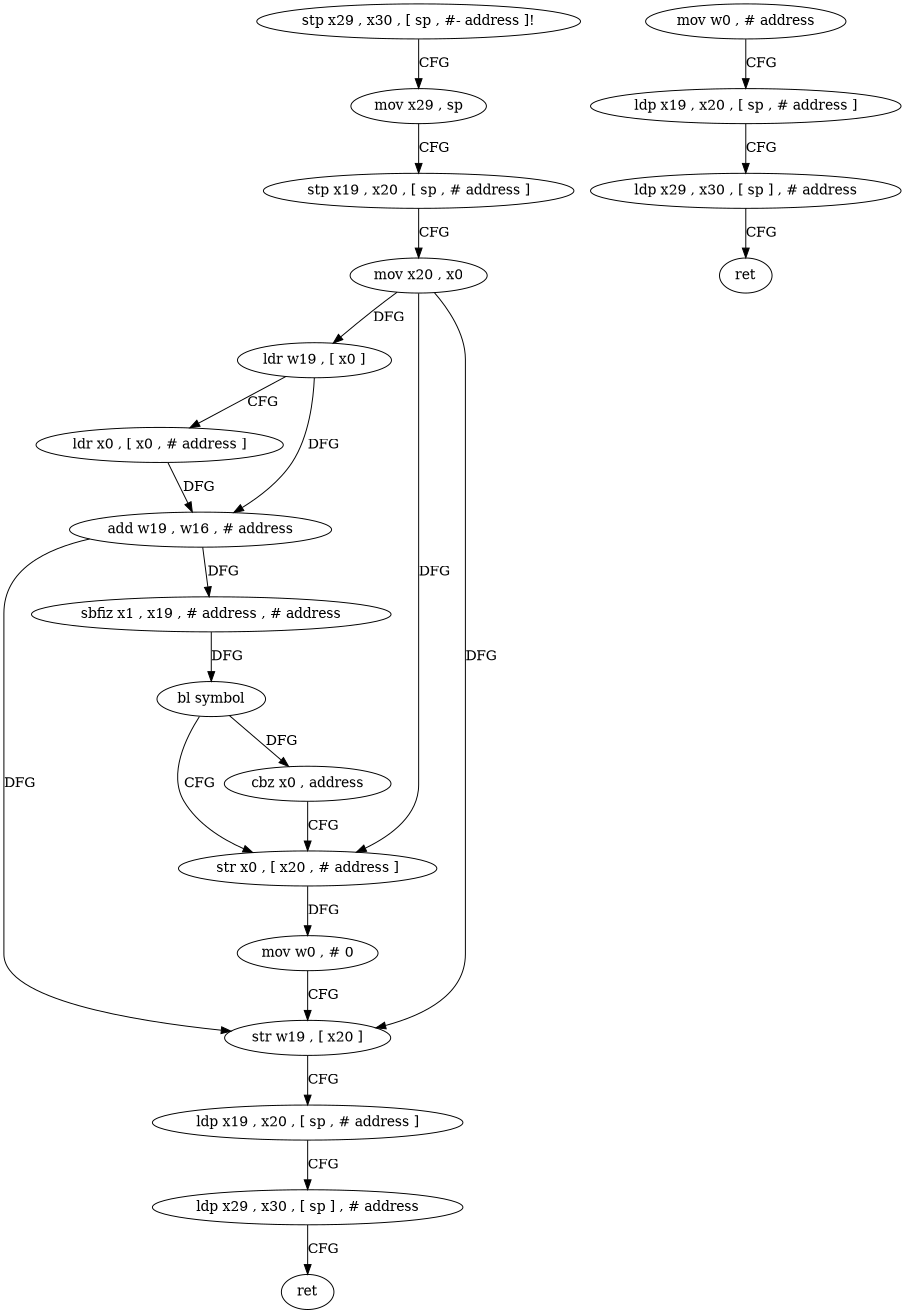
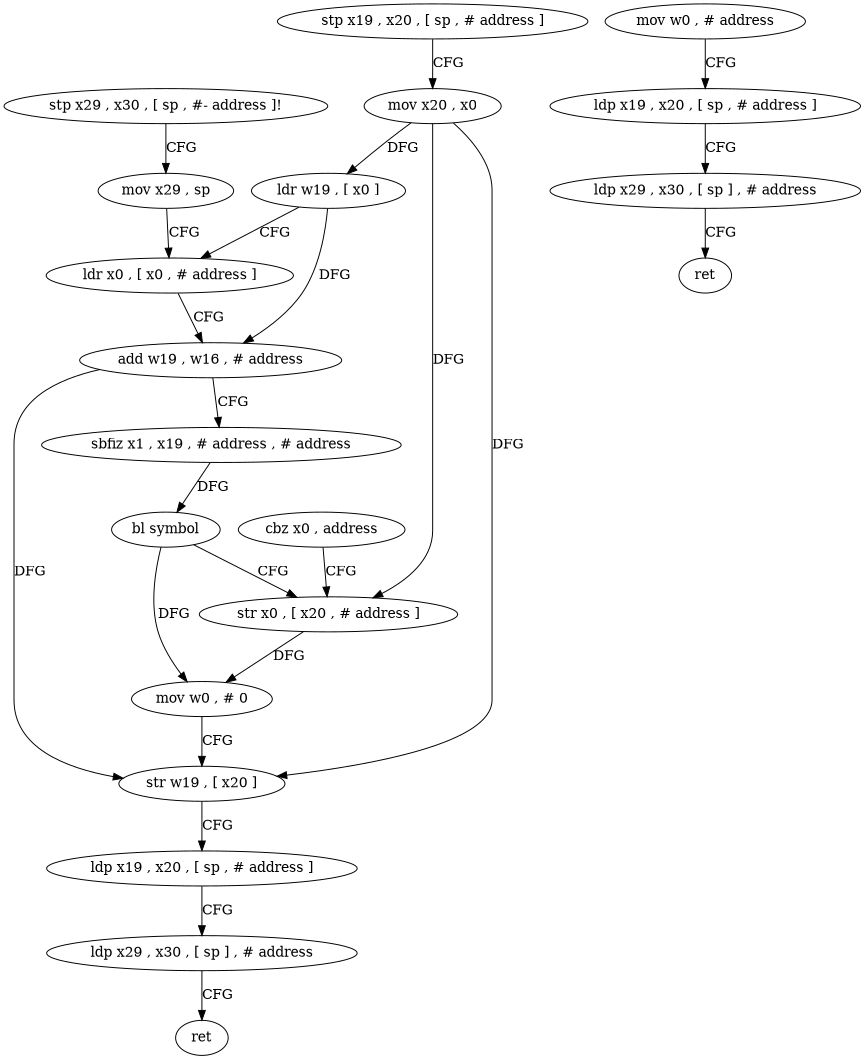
(419, 144) -> (168, 228)
(199, 487) -> (209, 318)
(223, 572) -> (233, 403)
(255, 738) -> (155, 614)
